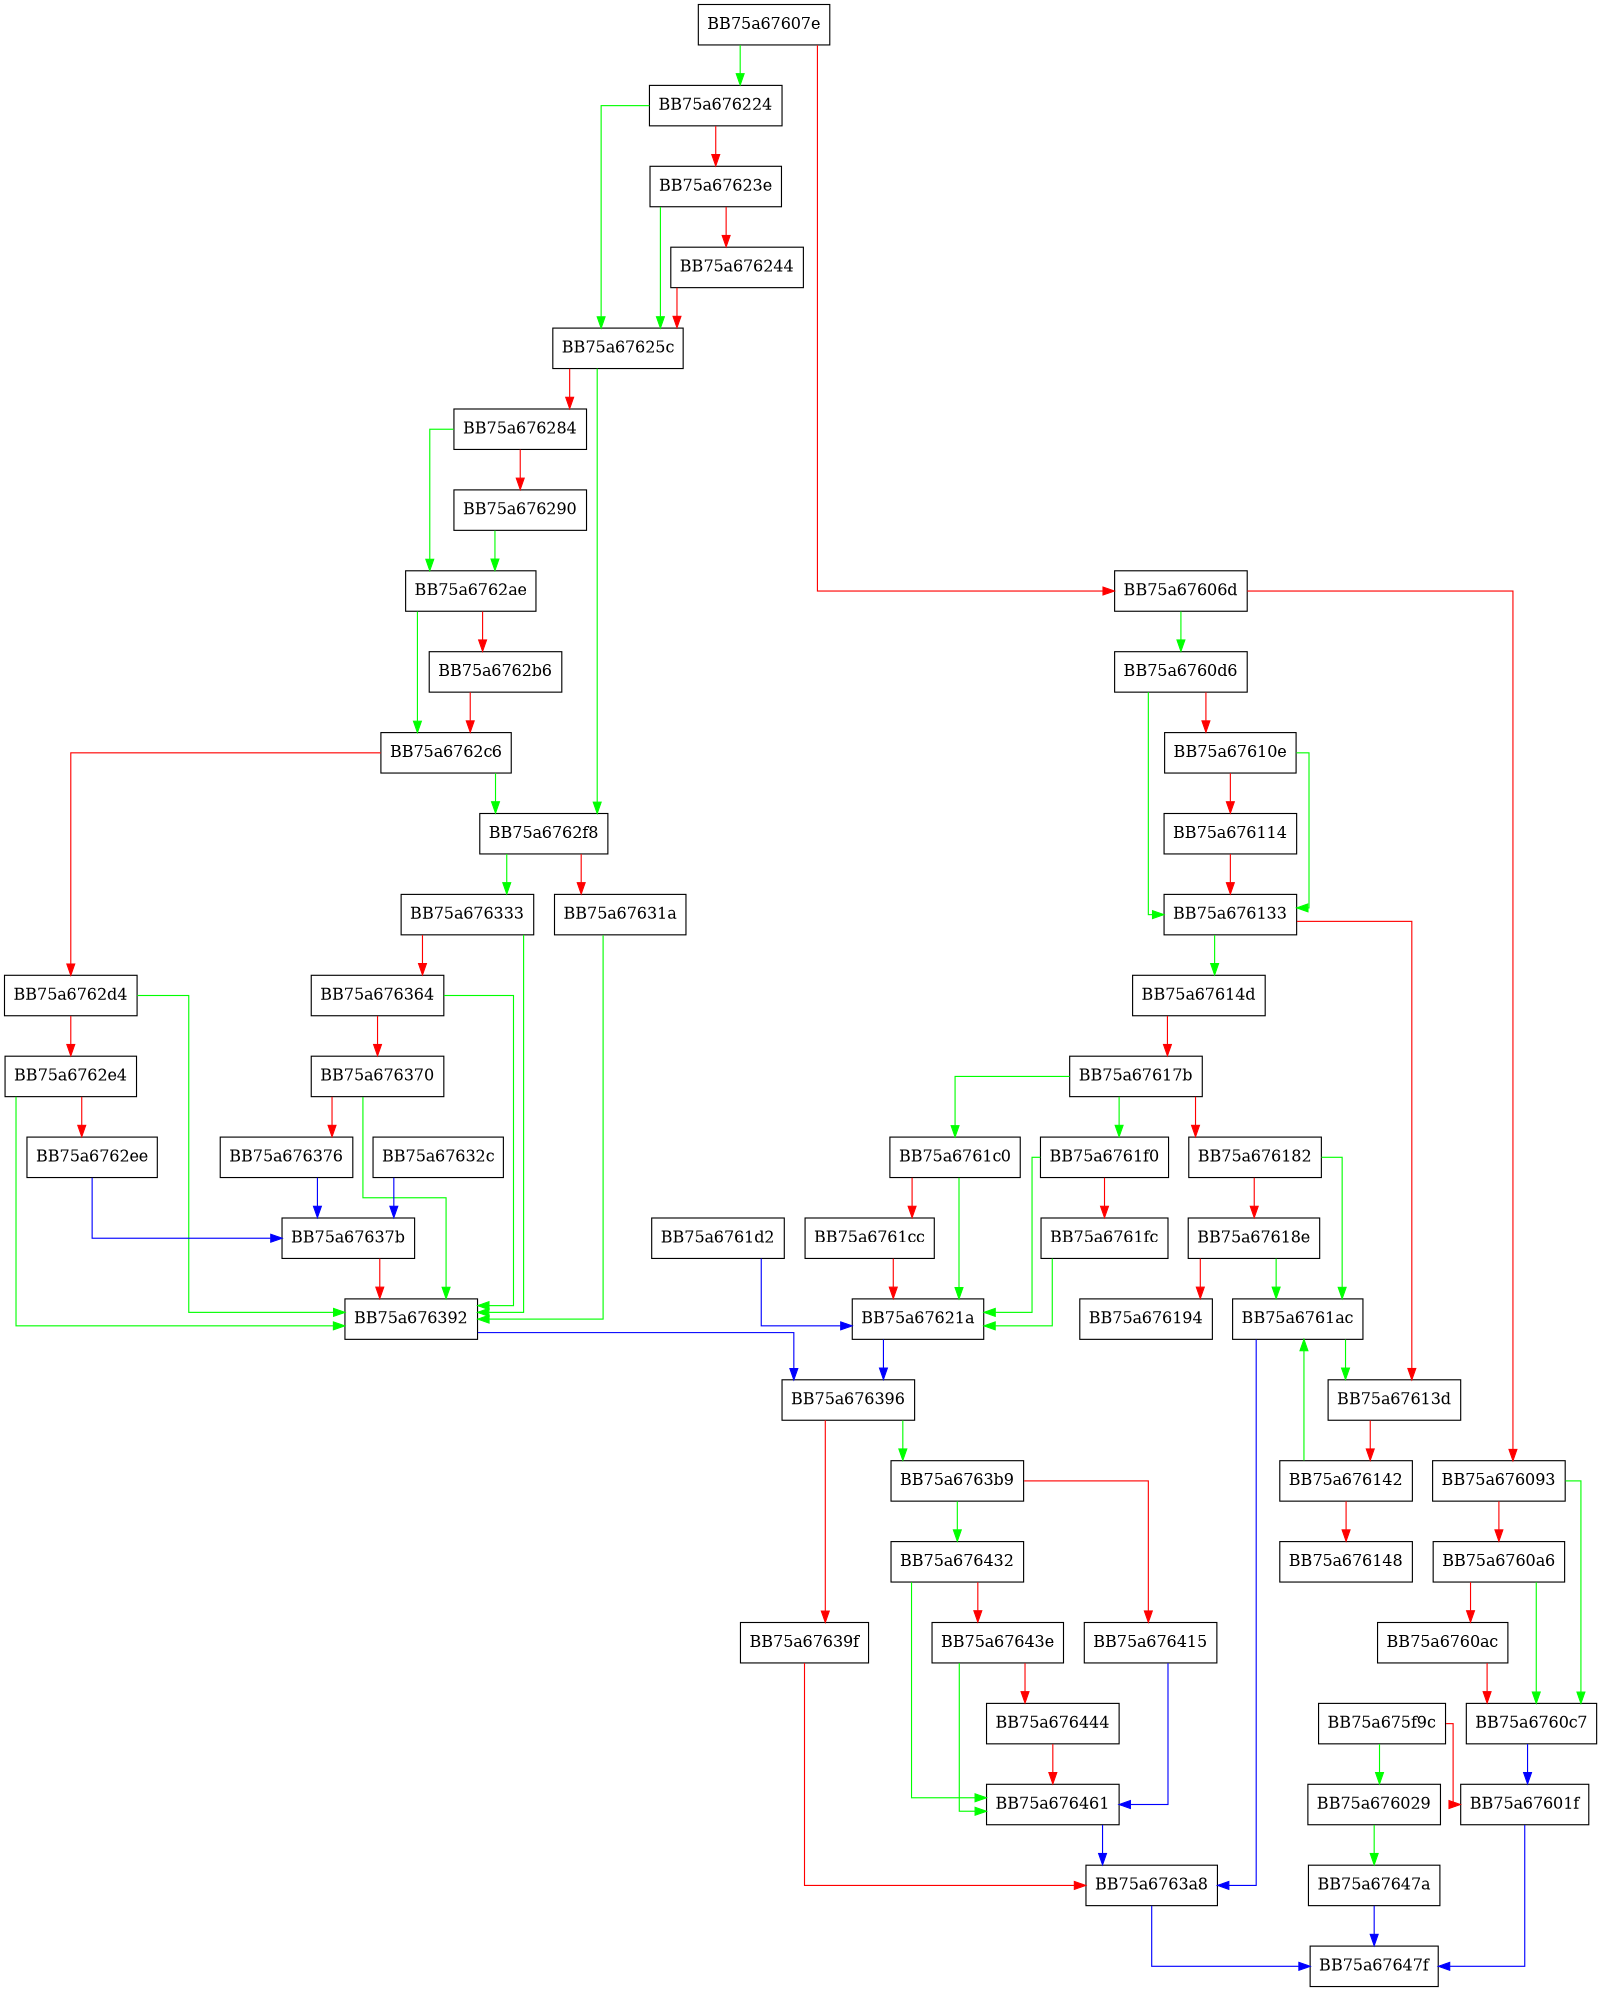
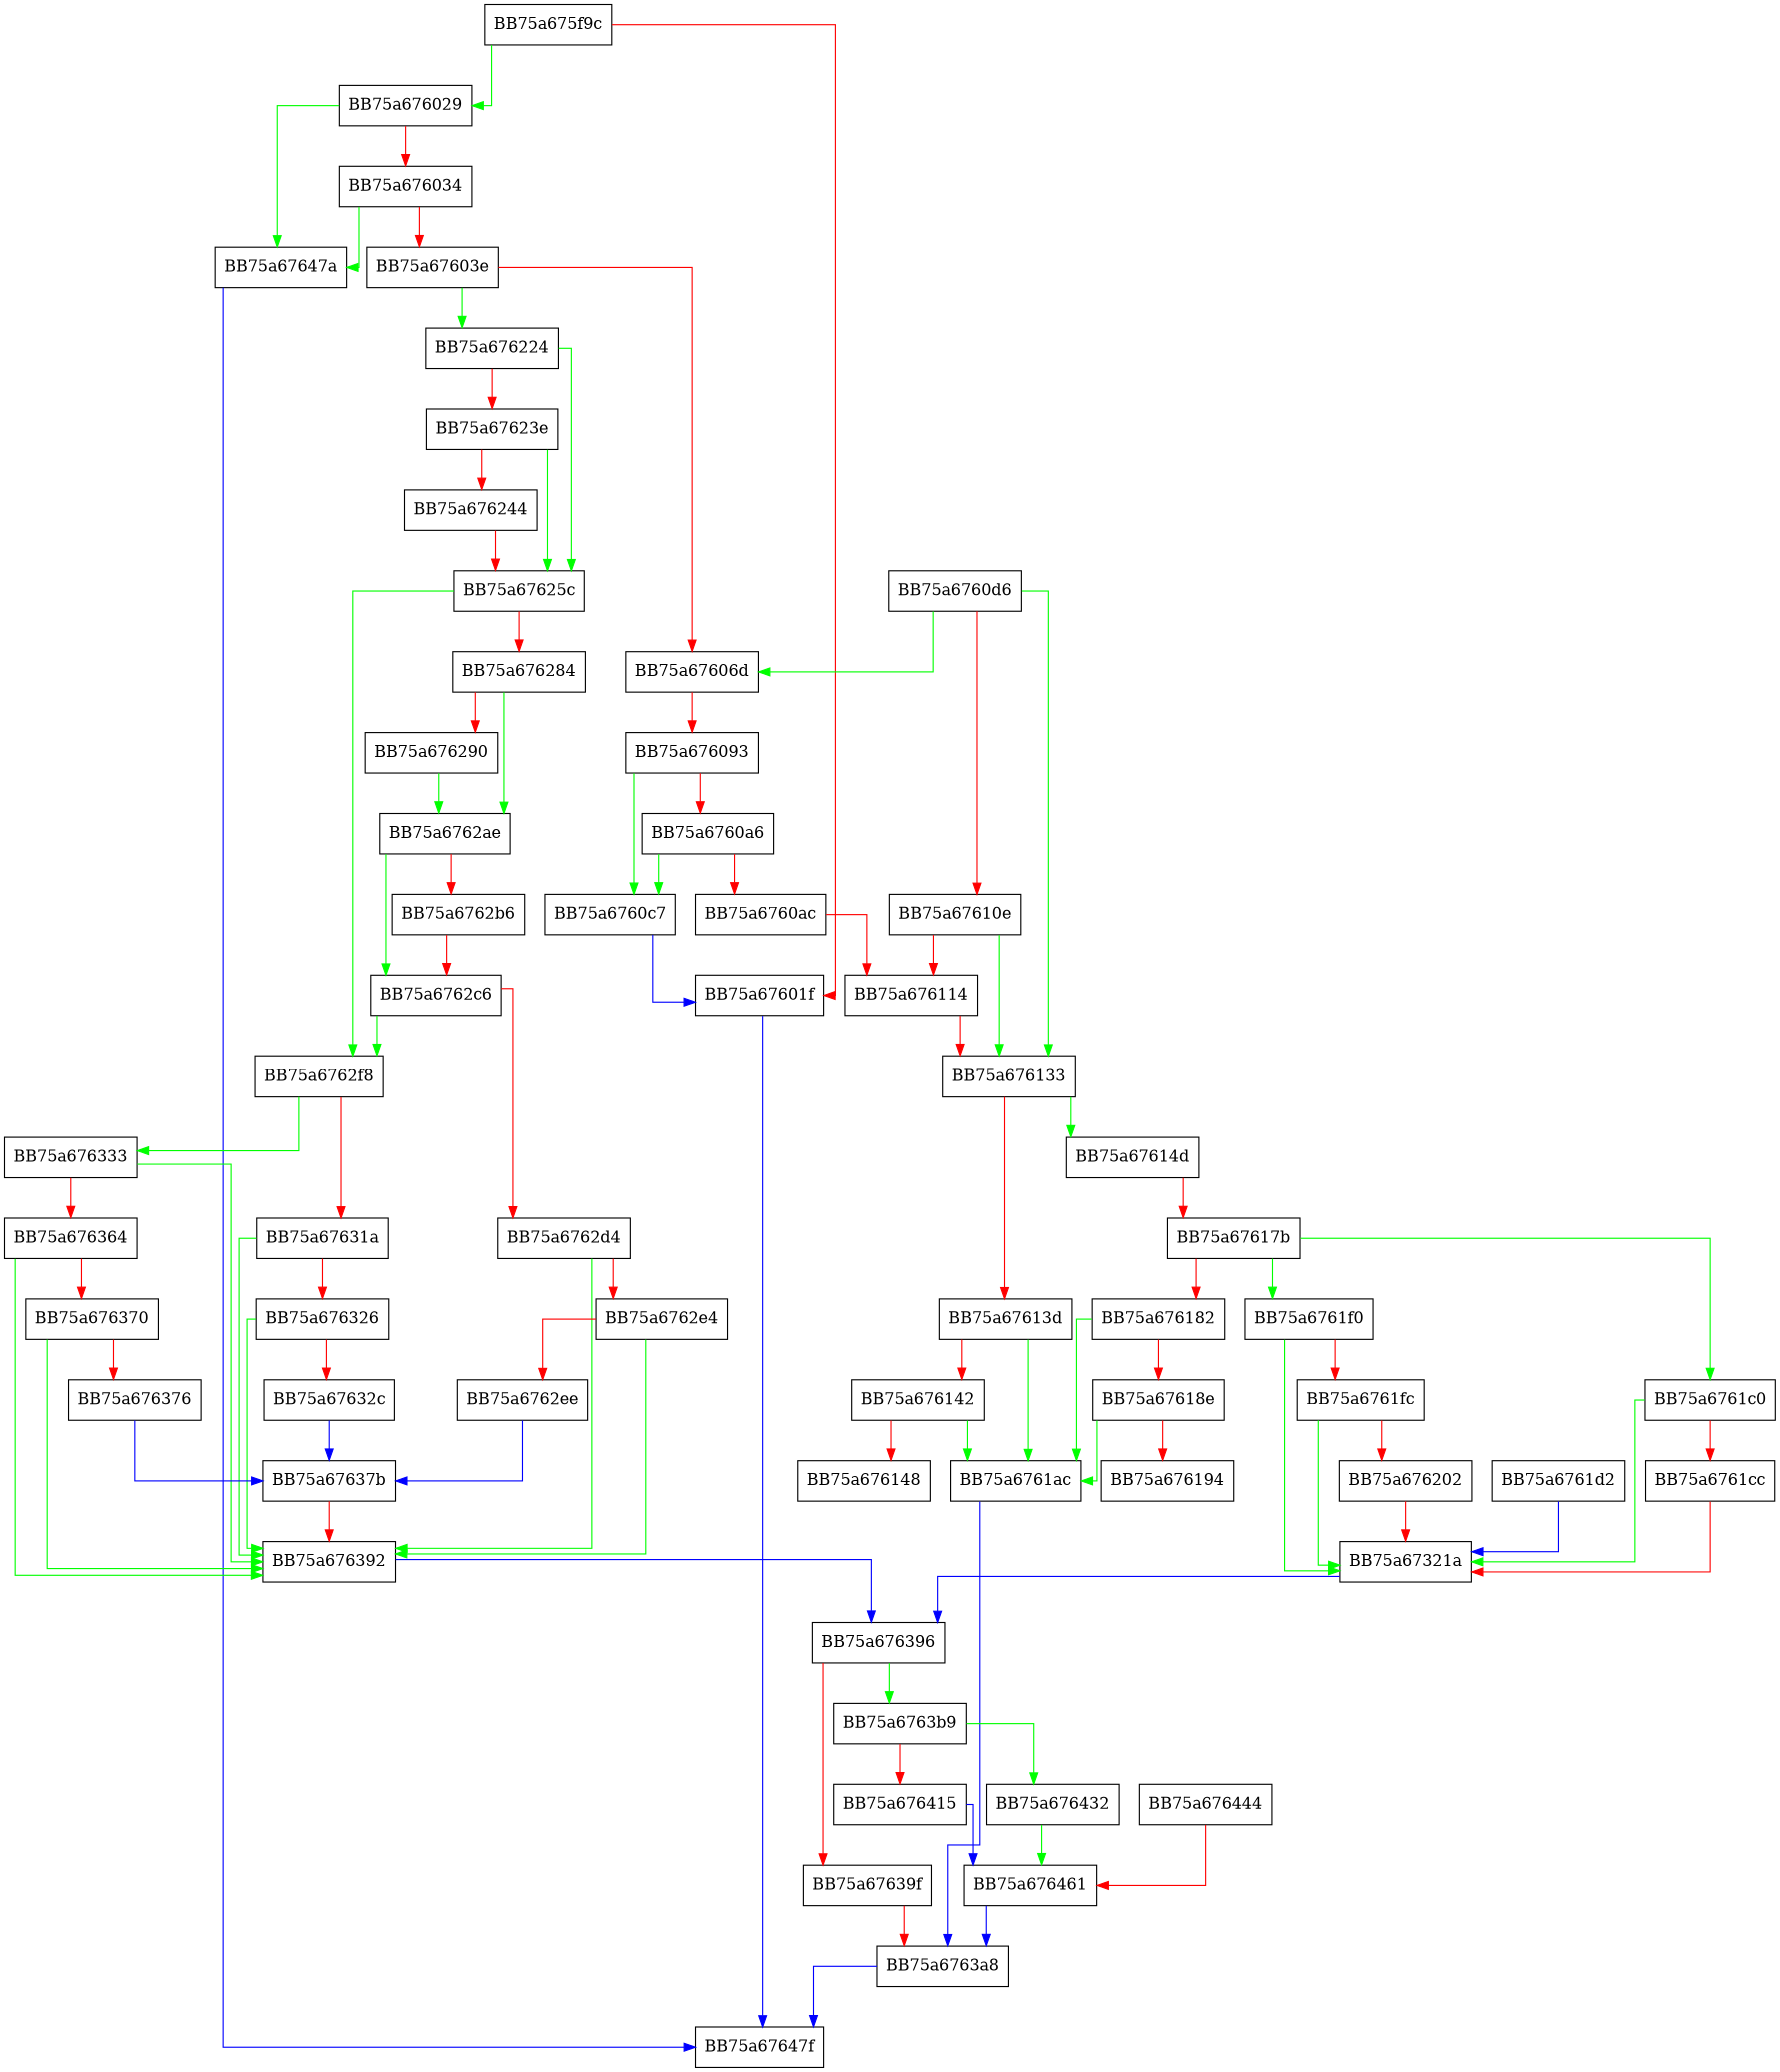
(764, 25) -> (433, 267)
none -> (406, 187)
(1181, 626) -> (882, 672)
none -> (322, 1319)
(918, 1319) -> (1406, 1562)
(1346, 1354) -> (1028, 1394)
none -> (1406, 1481)
(998, 1643) -> none
(1487, 1677) -> (867, 919)
